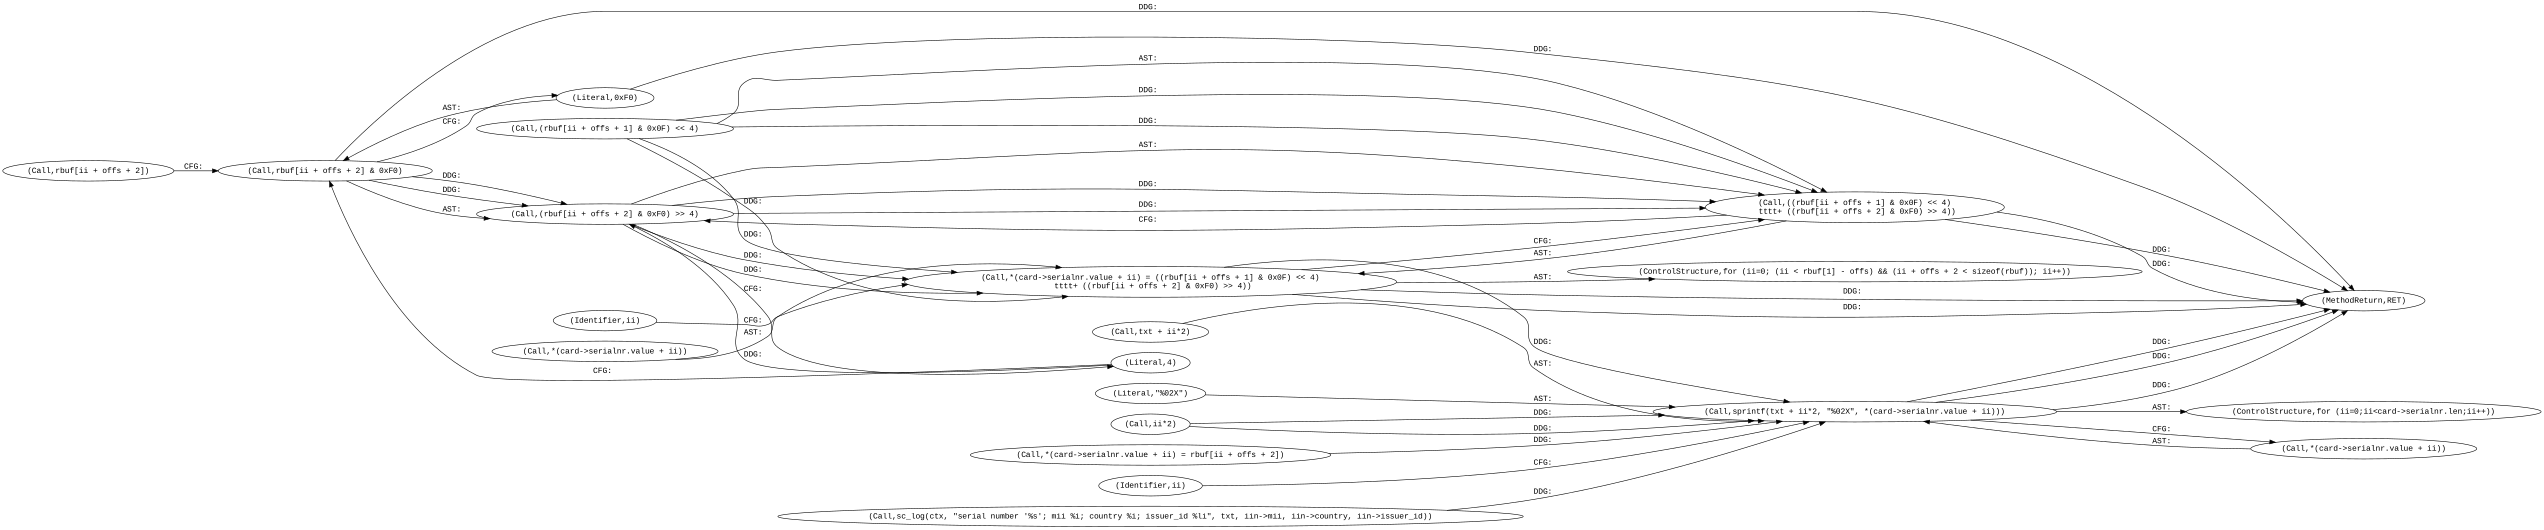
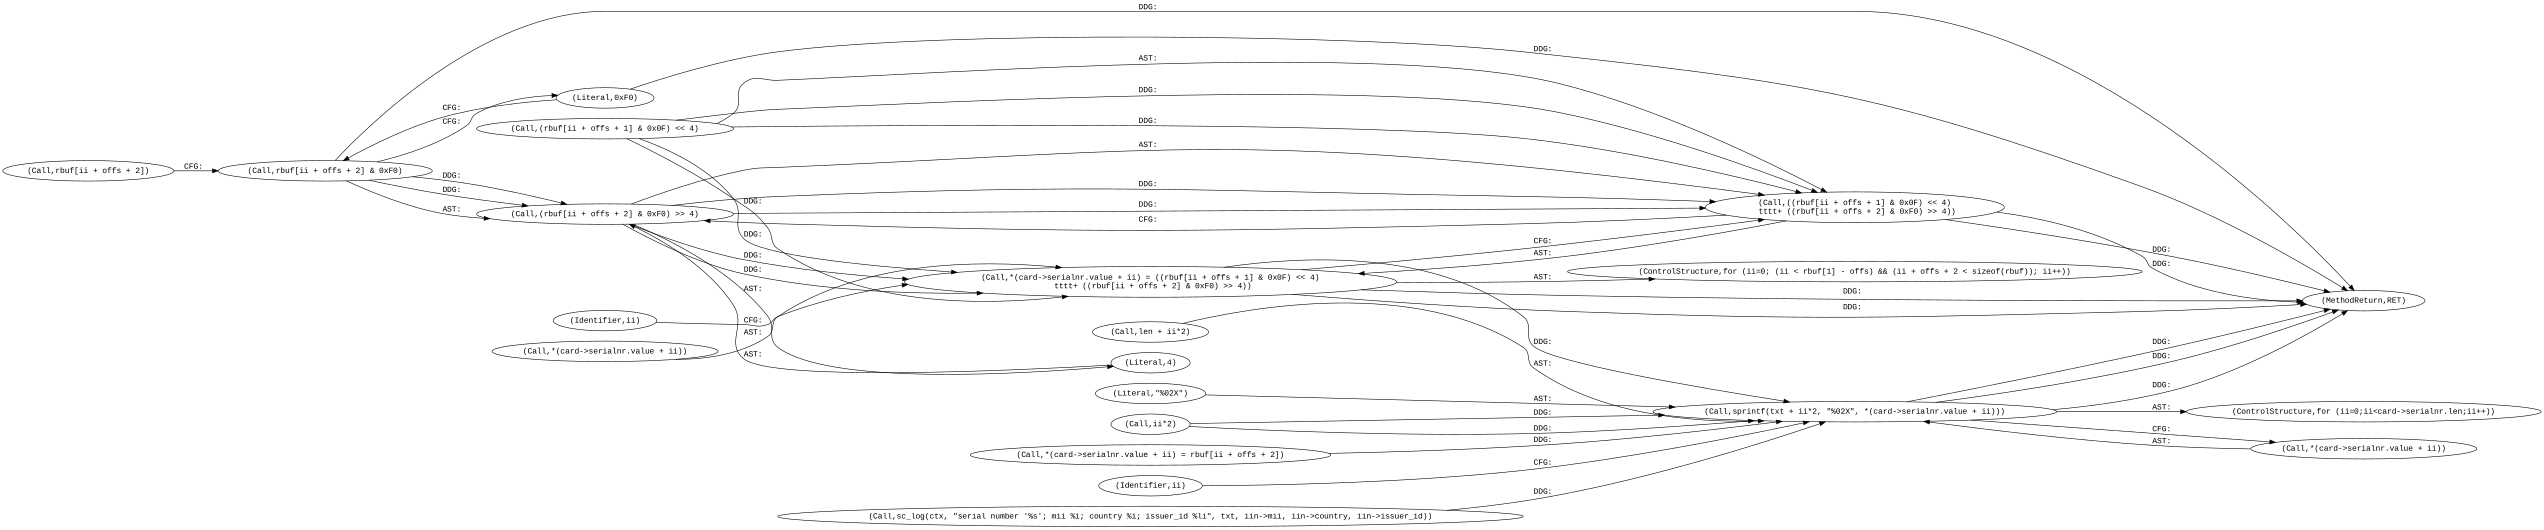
(454, 108) -> (454, 108)
(756, 289) -> (756, 289)
(1151, 332) -> (1151, 332)
(756, 354) -> (756, 354)
(673, 379) -> none
